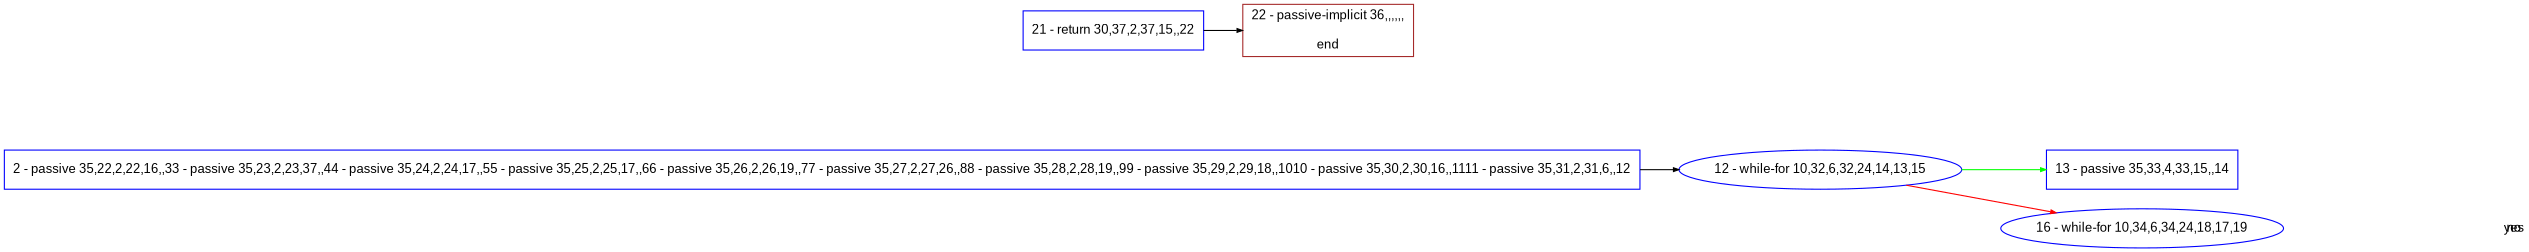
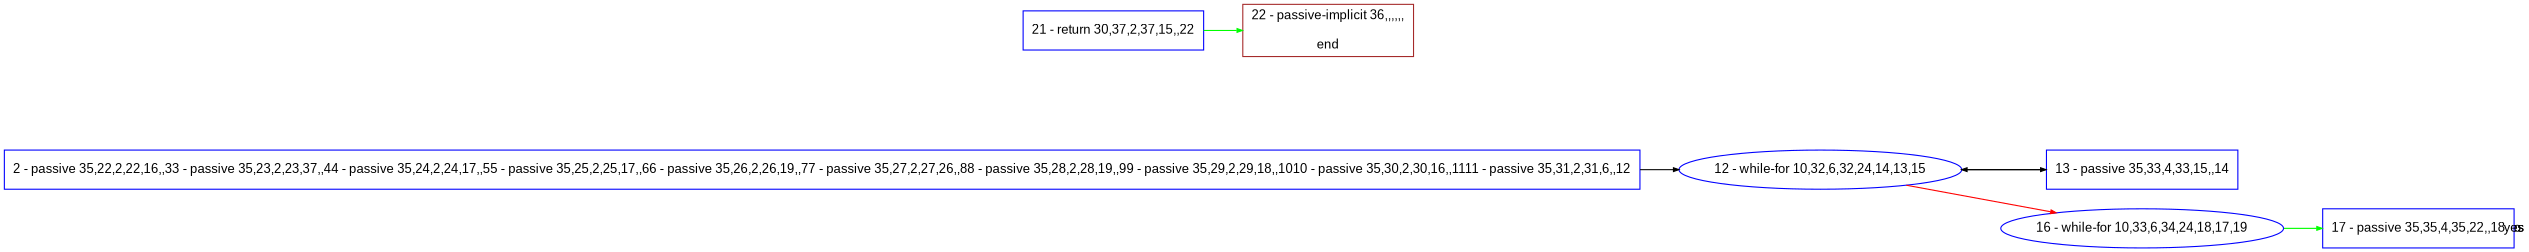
(1220, 30) -> (1220, 30)
(2001, 170) -> (2001, 170)
none -> (2007, 170)
(2142, 228) -> (2142, 228)
none -> (2418, 228)
